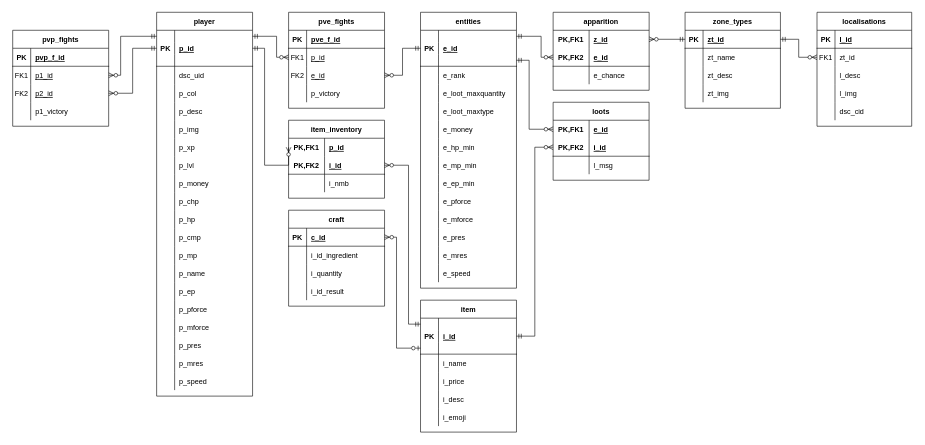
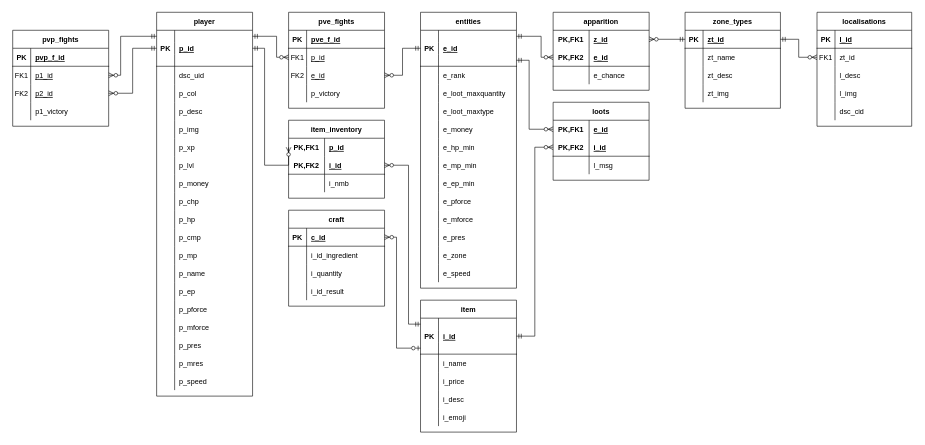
(455, 256) -> (455, 256)
